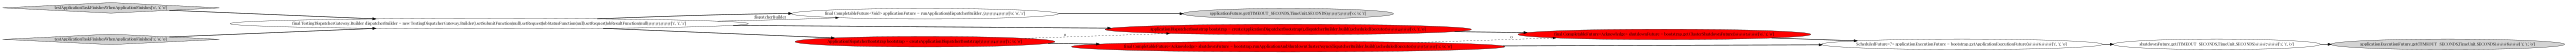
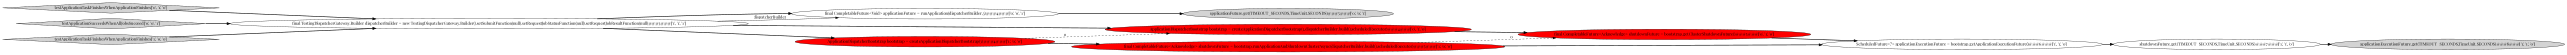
none -> (111, 24)
